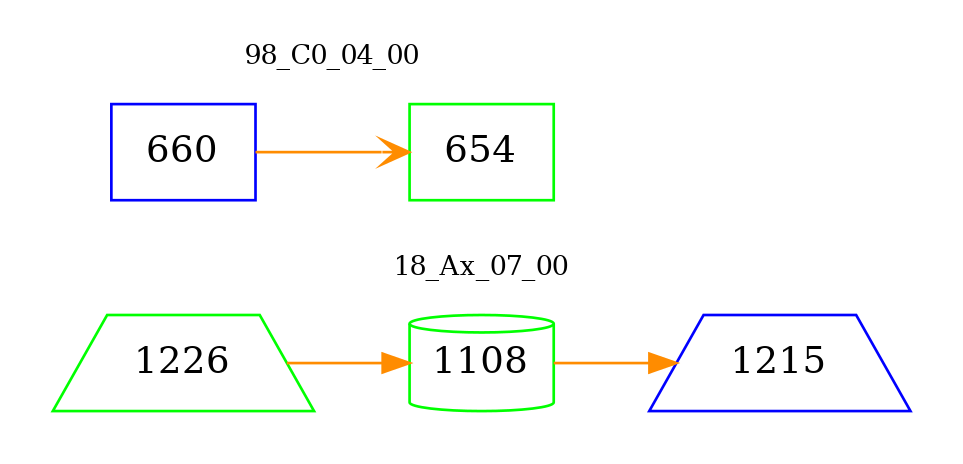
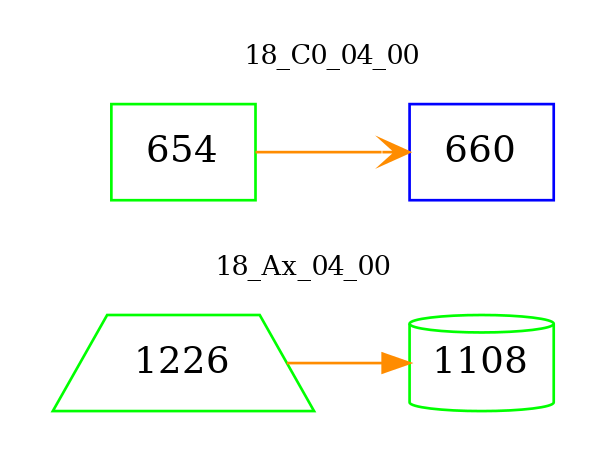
(333, 57) -> (333, 57)
(319, 152) -> (319, 152)
(482, 268) -> (304, 268)
(780, 363) -> none
